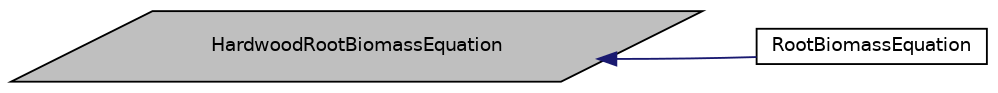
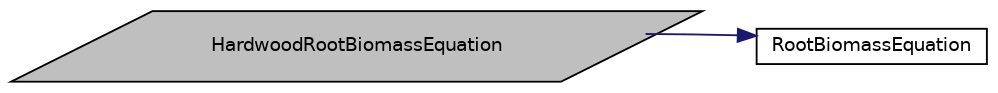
(687, 58) -> (691, 34)
